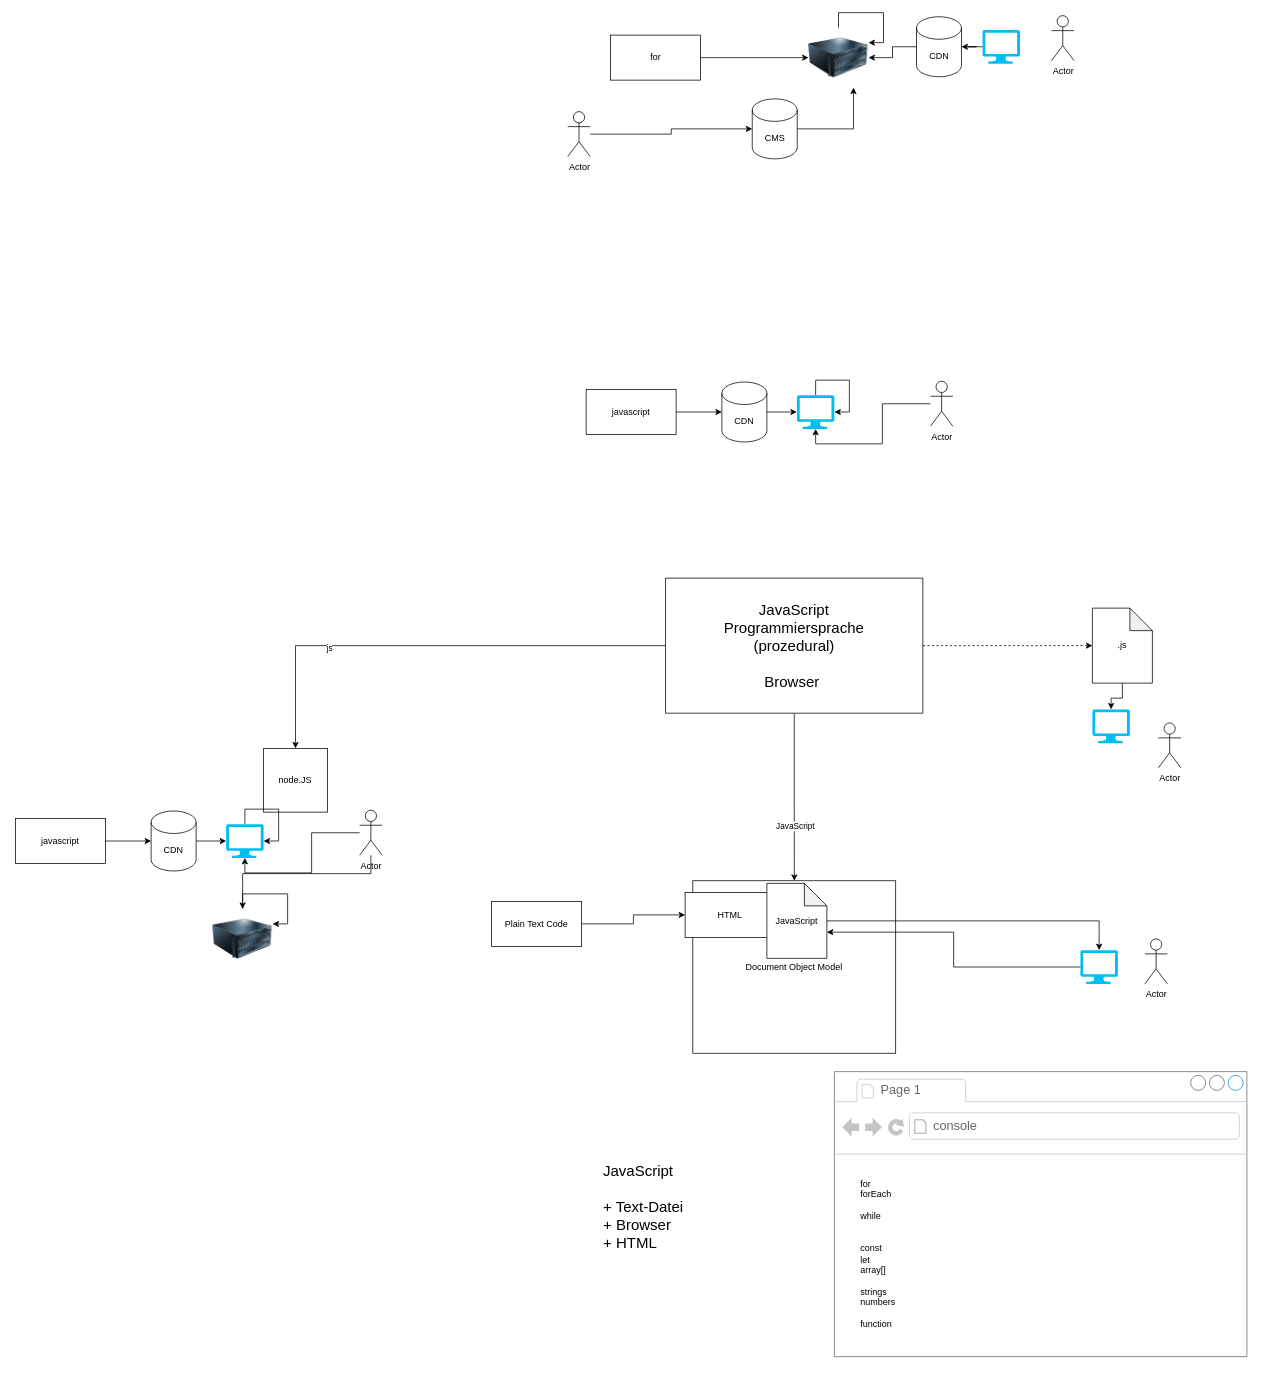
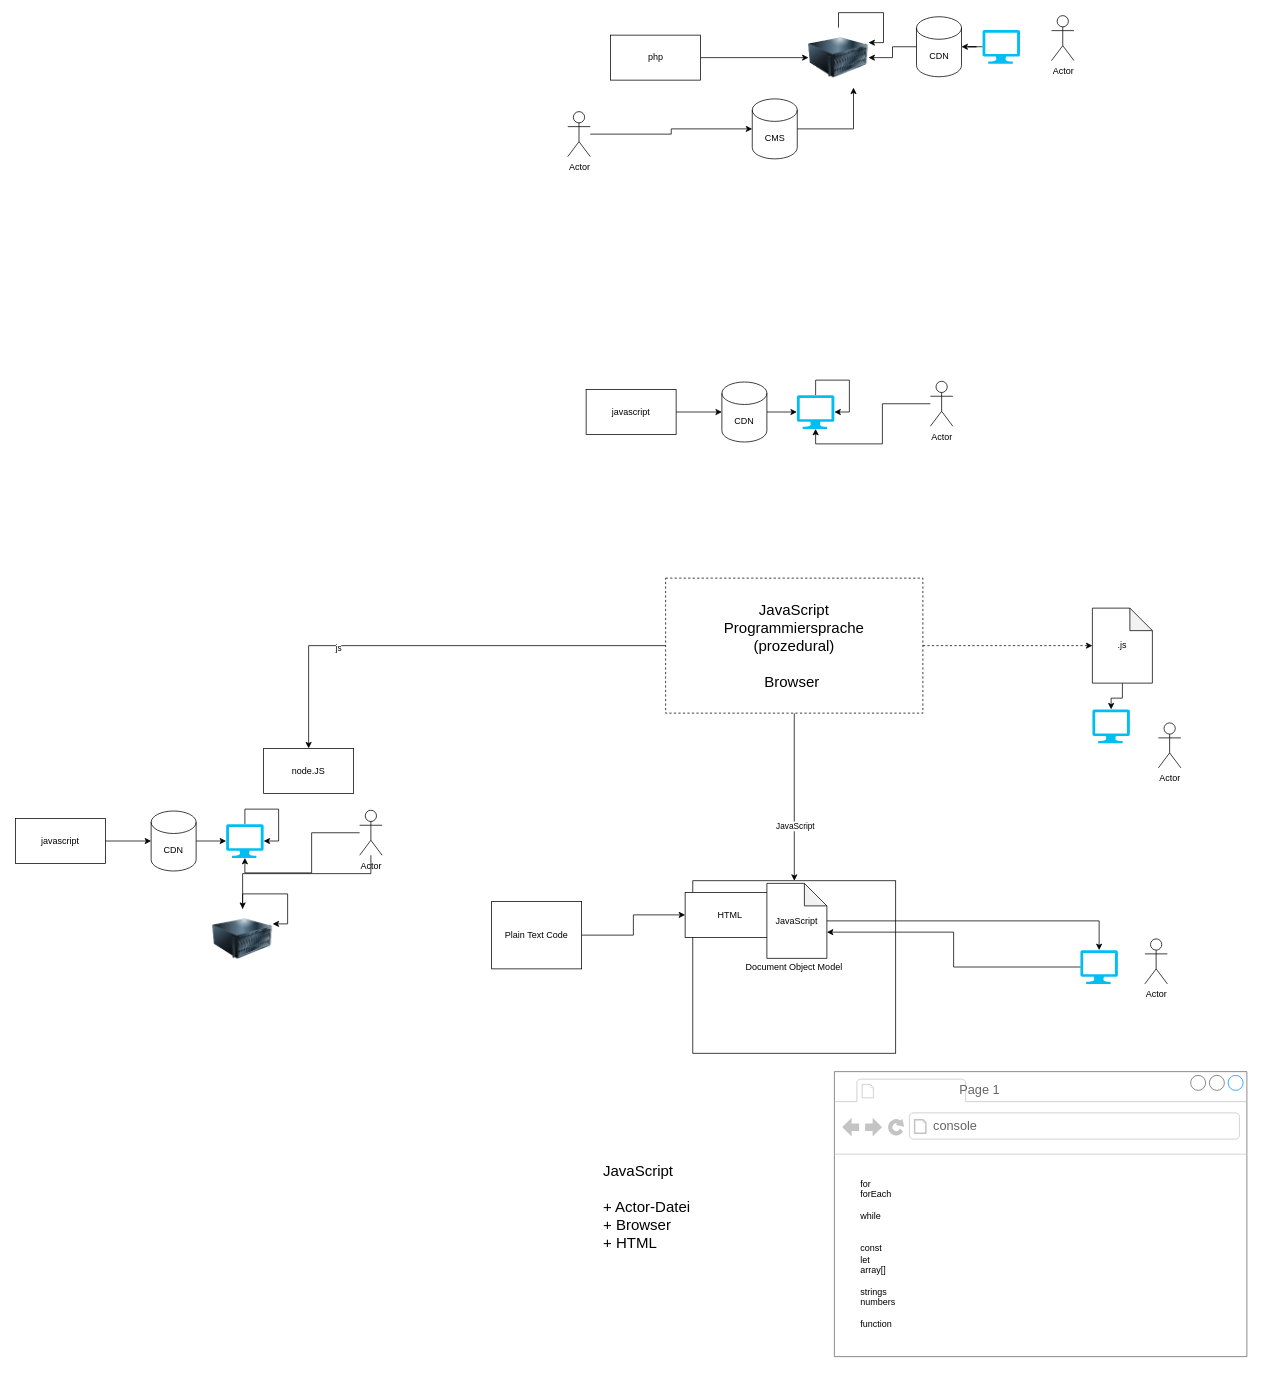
(656, 57) -> (656, 57)
(794, 645) -> (794, 645)
(296, 780) -> (309, 771)
(537, 924) -> (537, 935)
(921, 1090) -> (999, 1090)
(631, 1184) -> (634, 1184)
